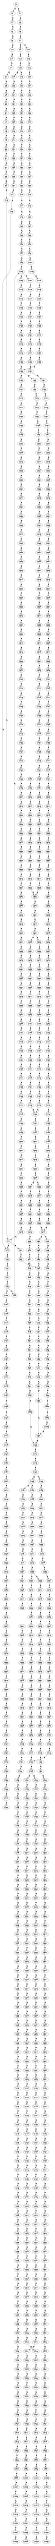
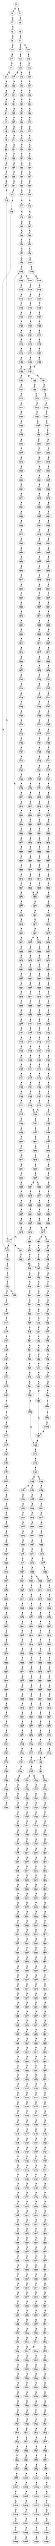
(20, 27) -> none
none -> (22, 1617)
(30, 2347) -> (27, 2346)
